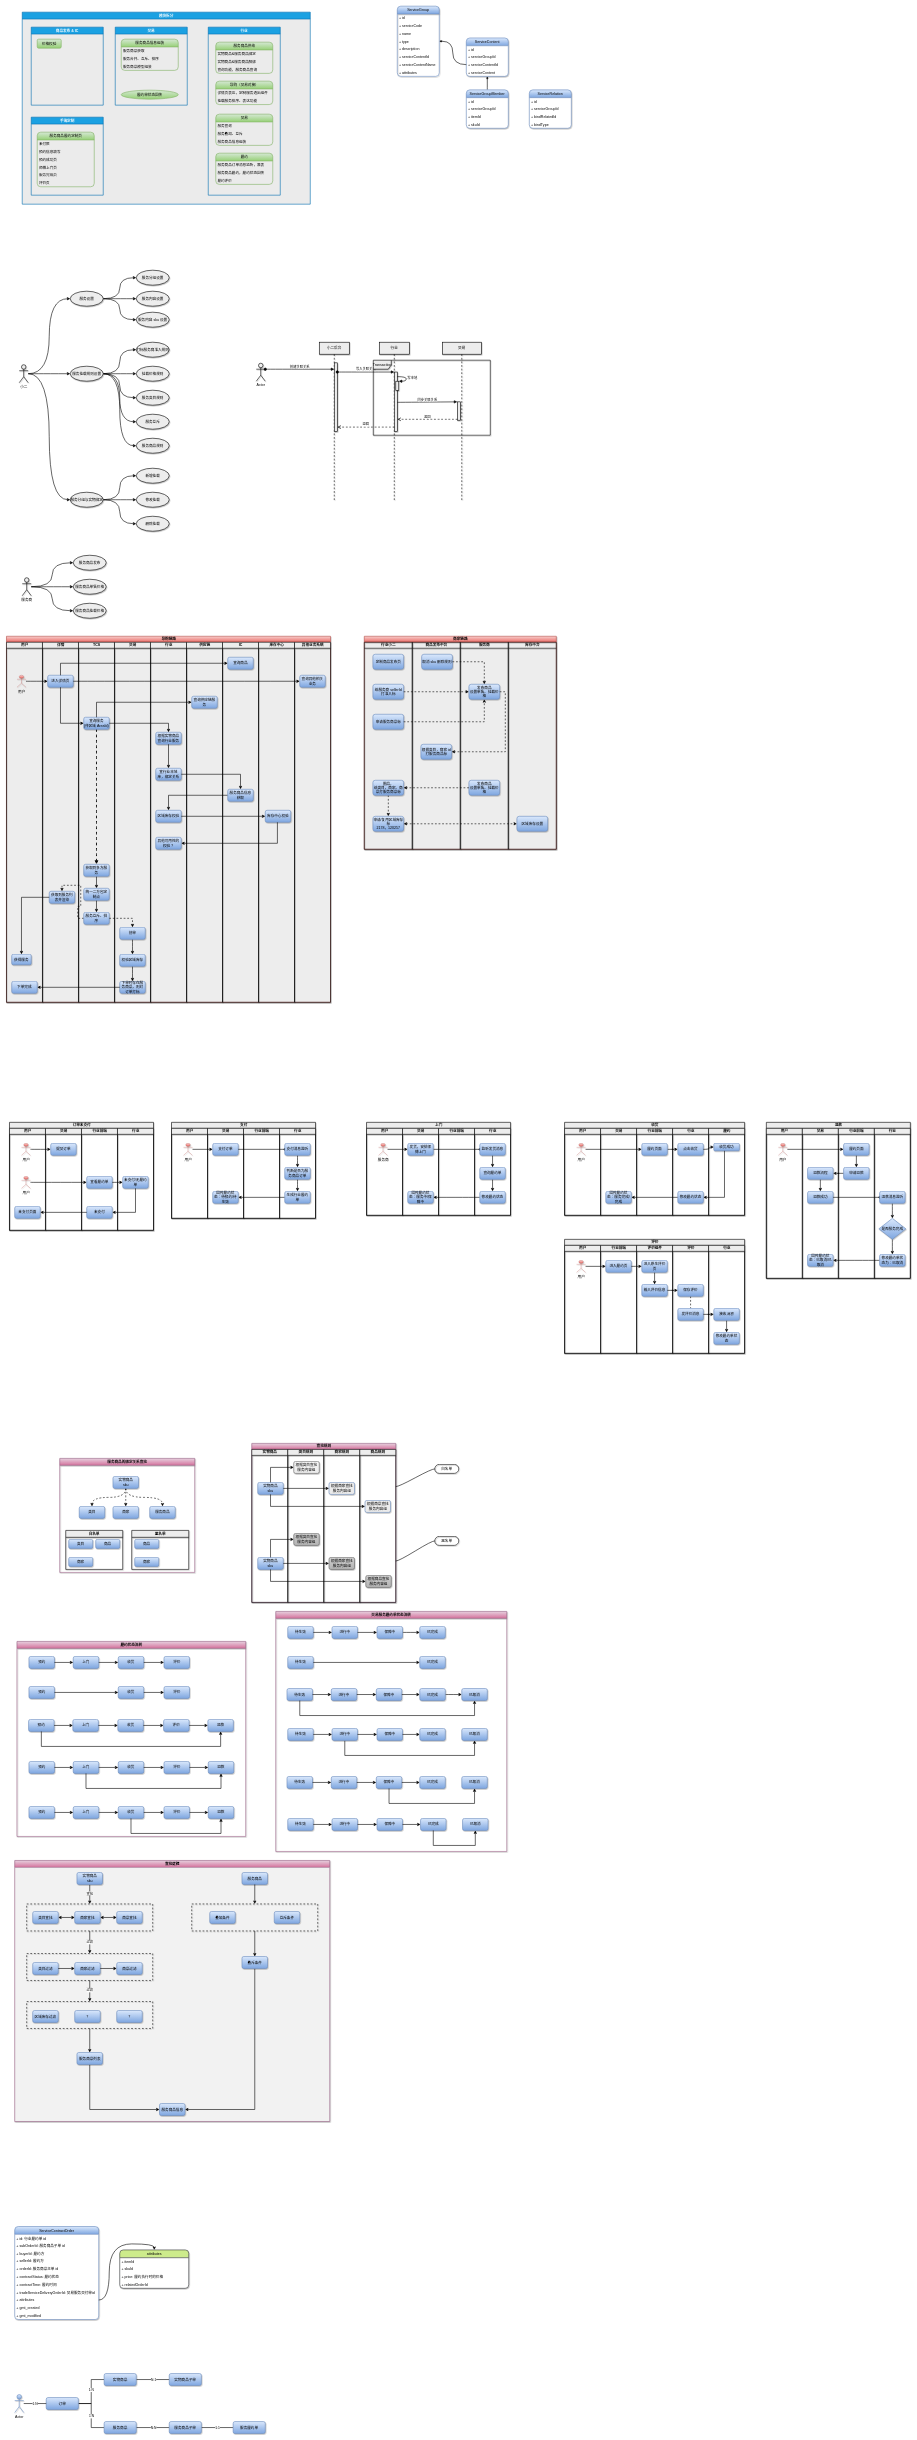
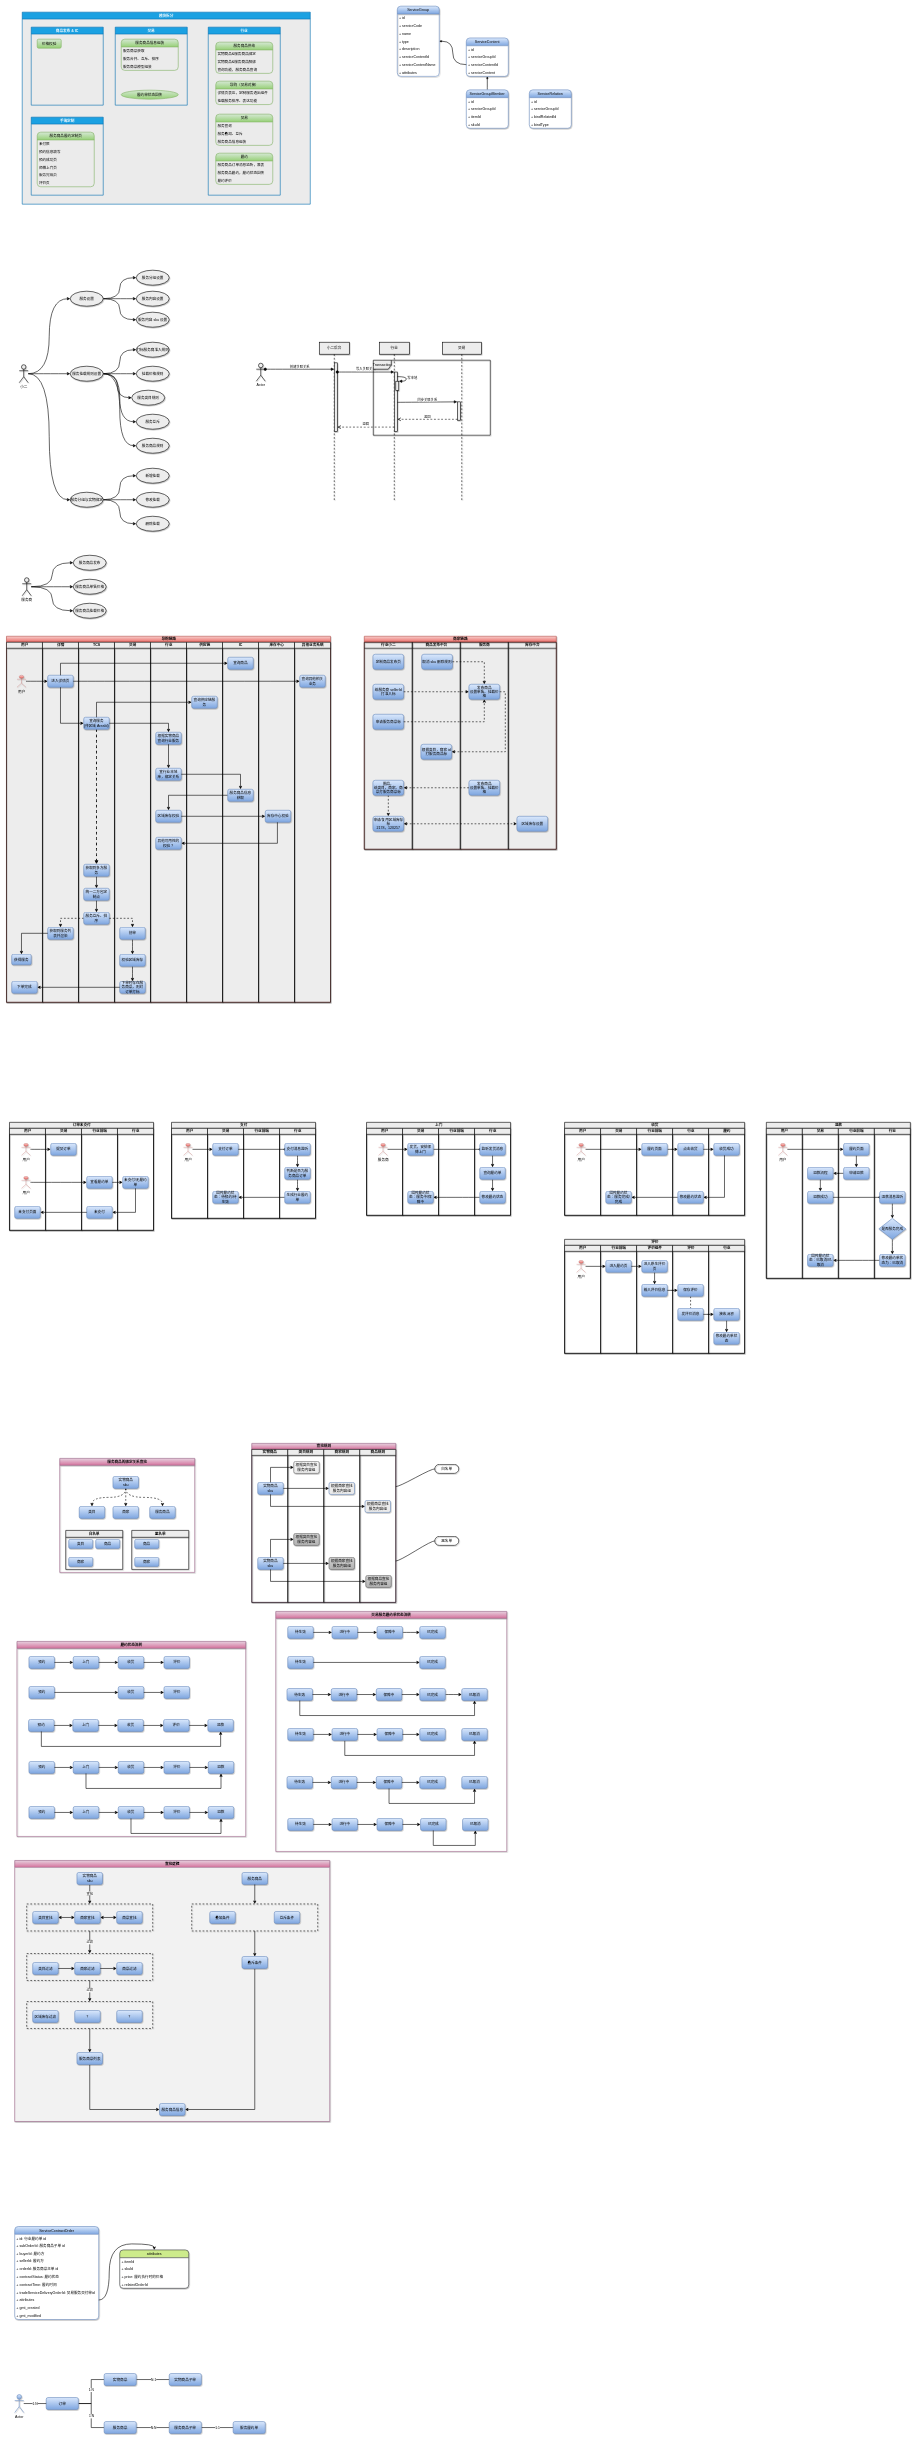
(153, 398) -> (148, 398)
(62, 897) -> (60, 933)
(726, 1147) -> (726, 1149)
